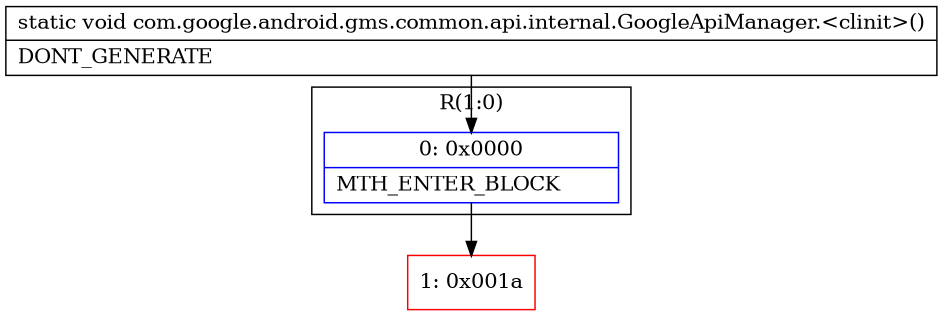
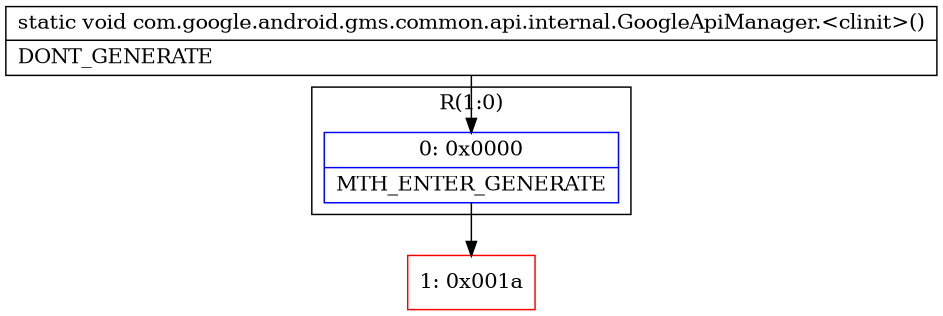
(449, 184) -> (471, 184)
